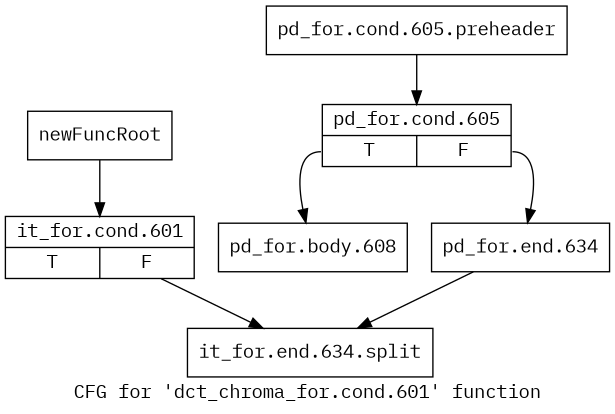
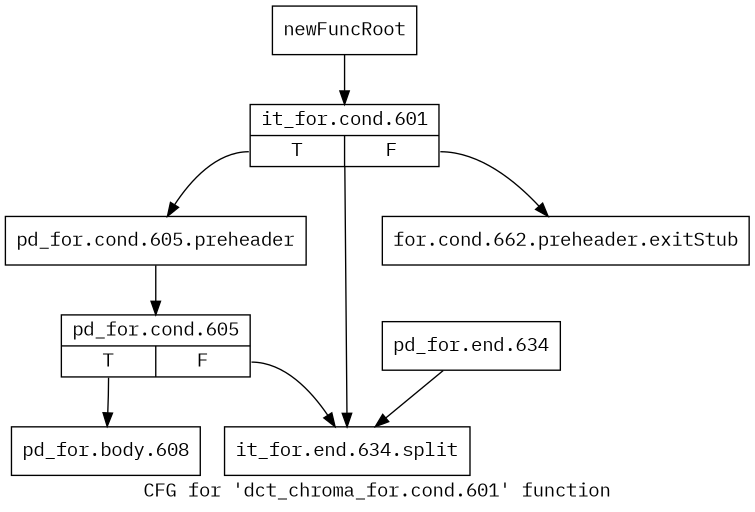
none -> (206, 169)
(533, 175) -> (296, 379)
none -> (566, 241)
